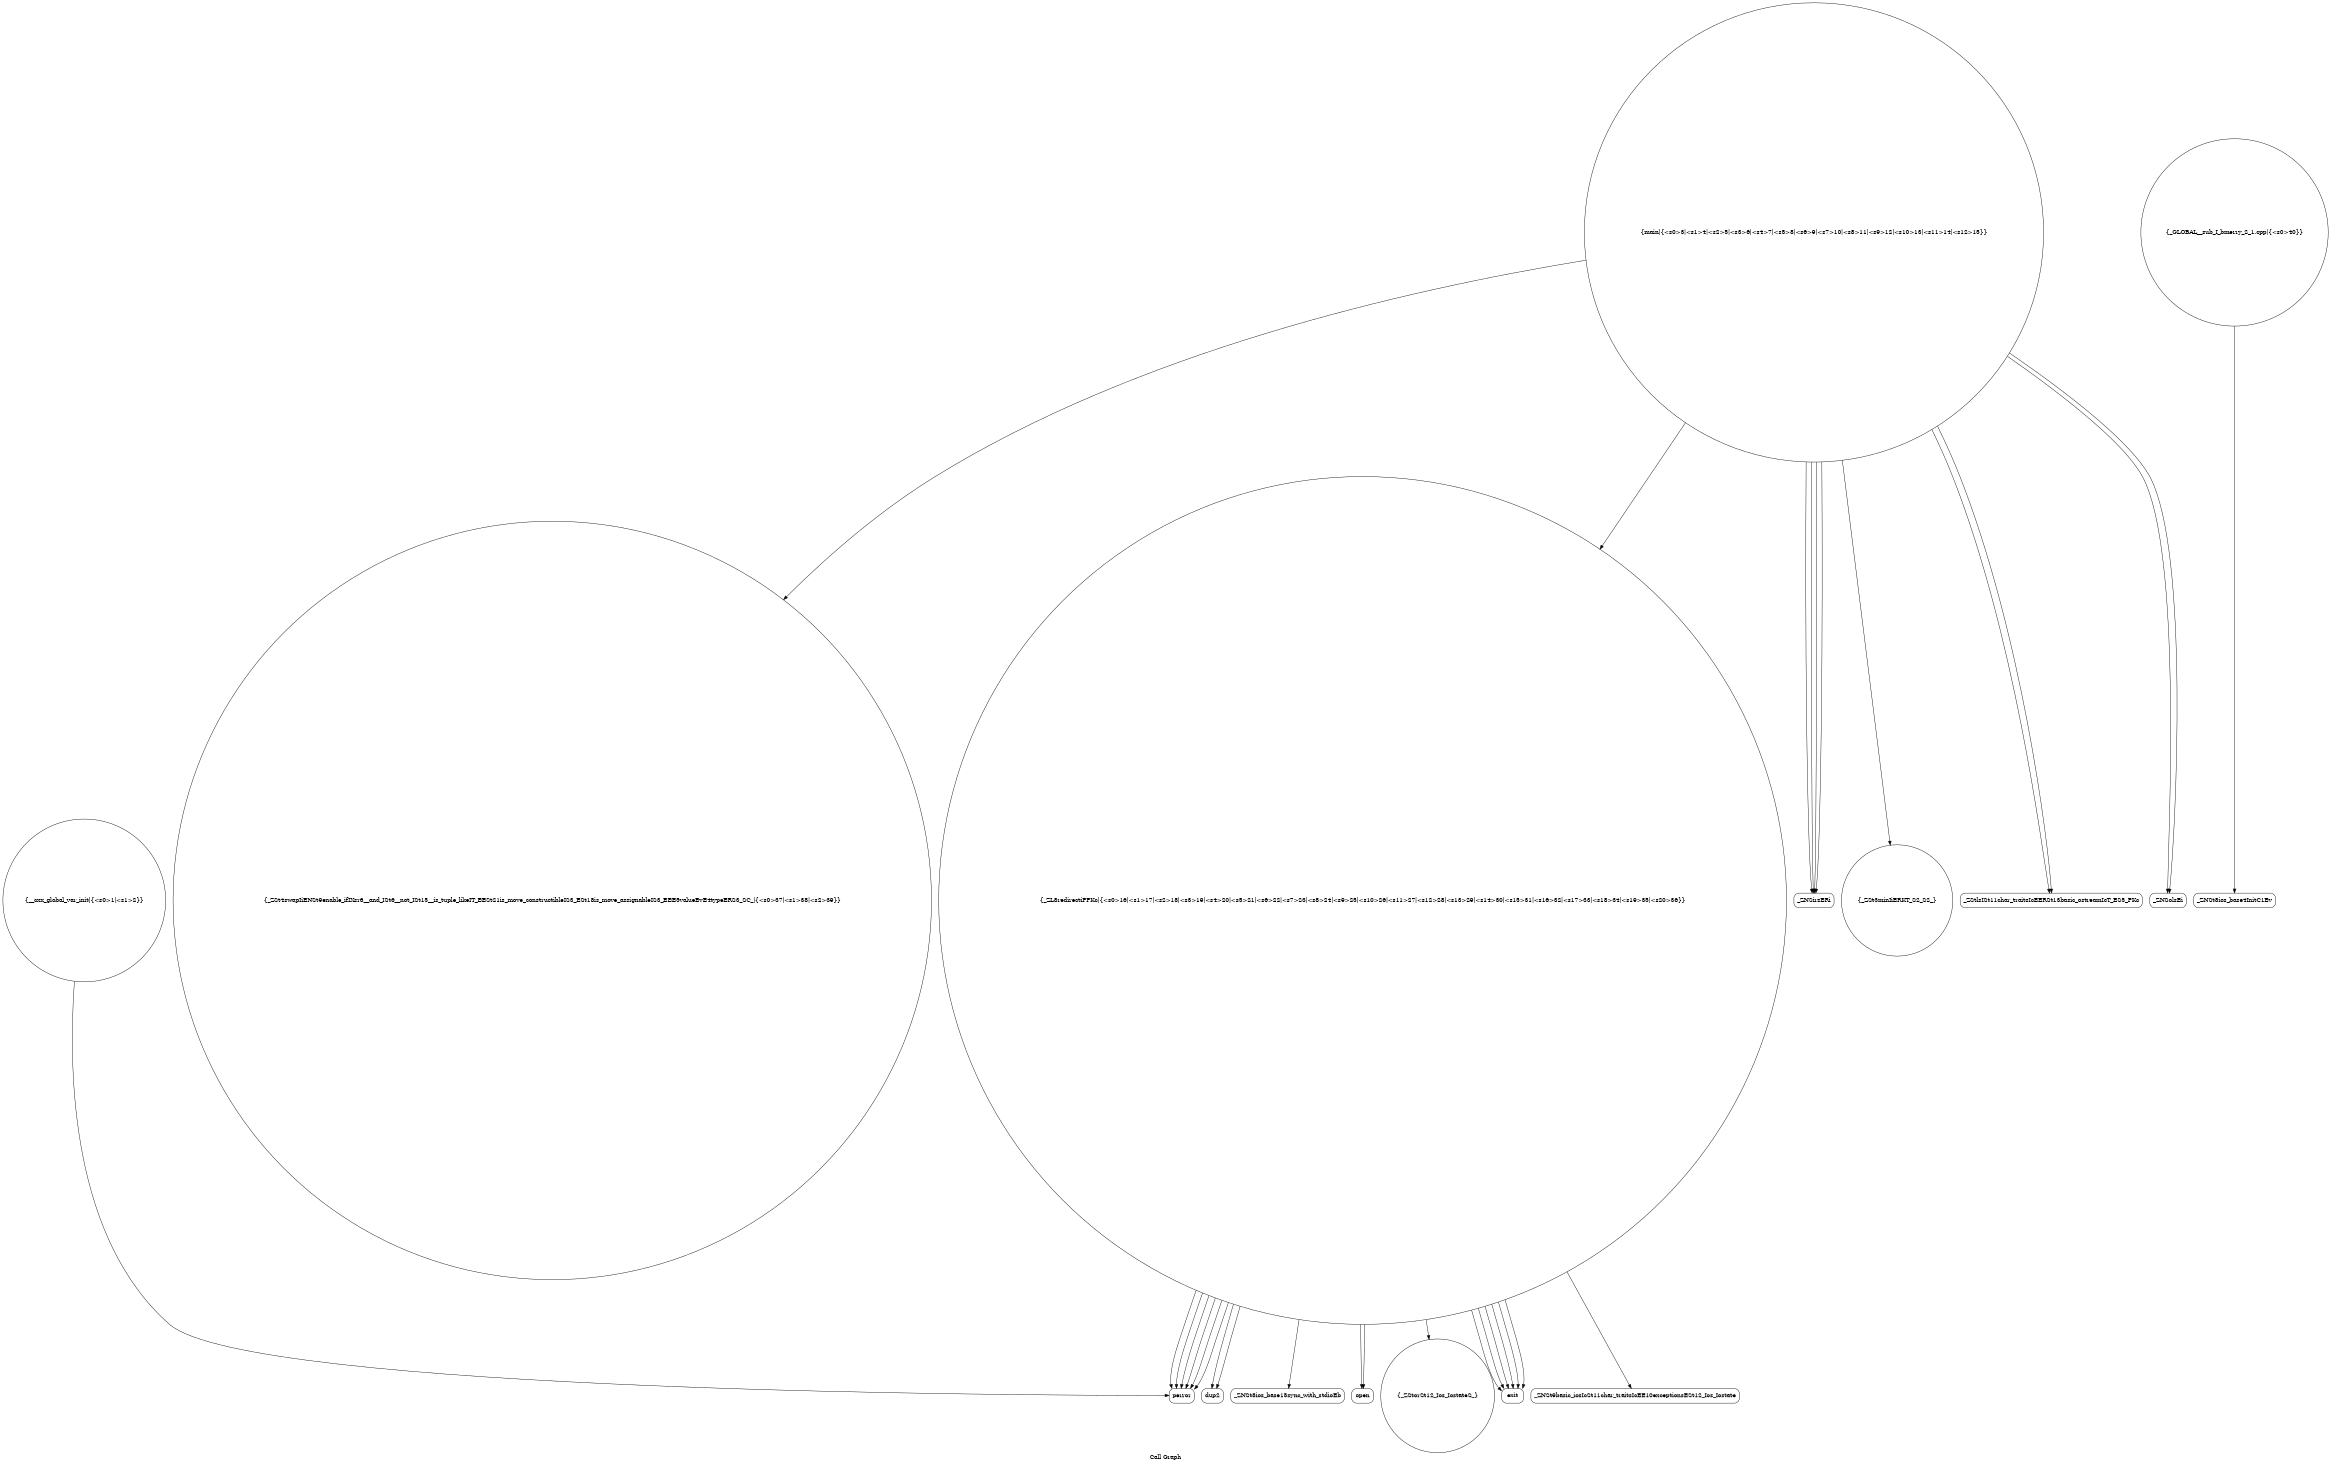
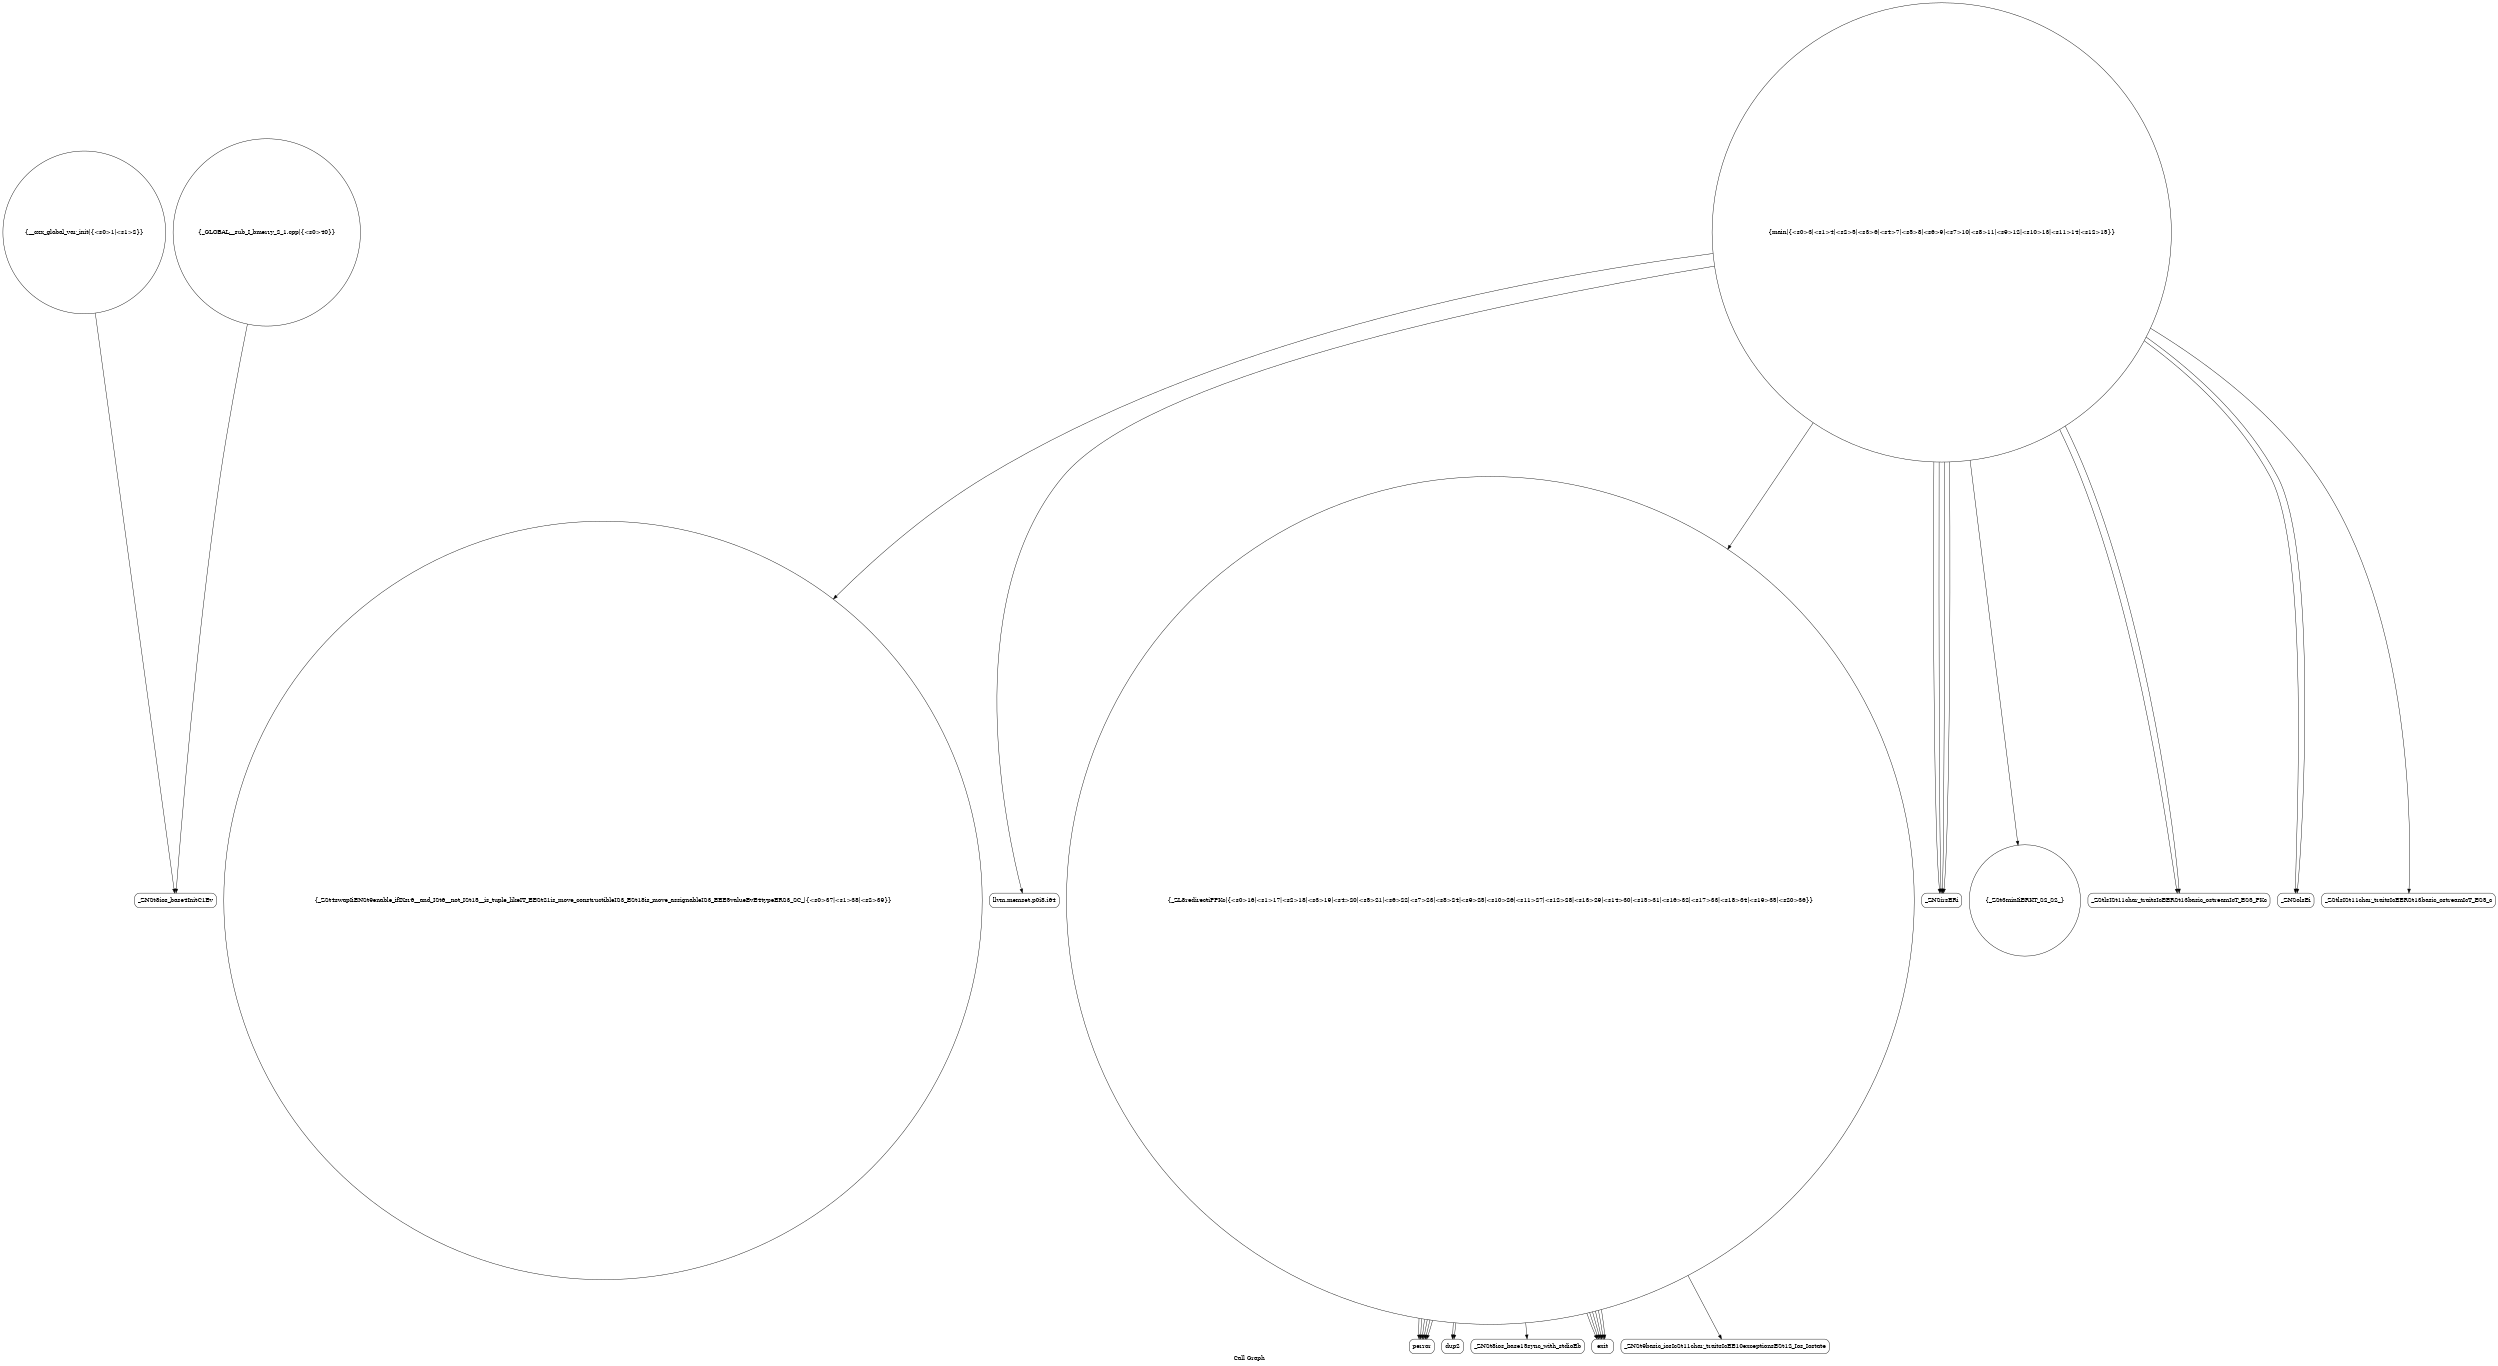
none -> (1024, 900)
none -> (2409, 900)
(480, 1376) -> (135, 601)
(1363, 1396) -> none
(1438, 1396) -> none
